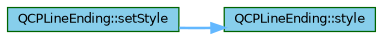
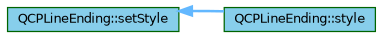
(195, 28) -> (208, 11)
